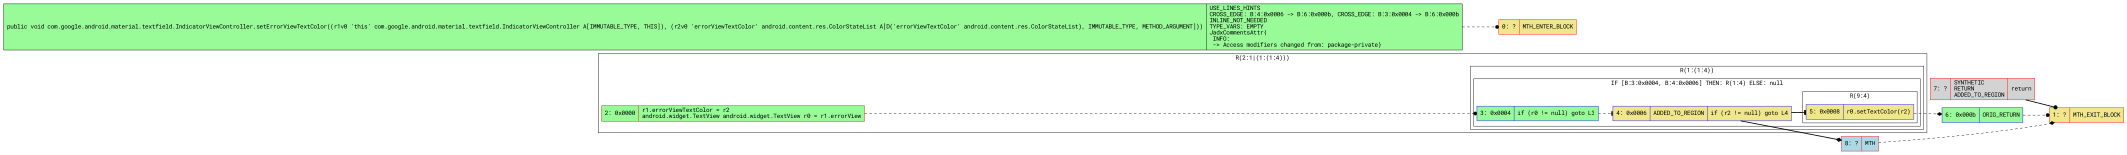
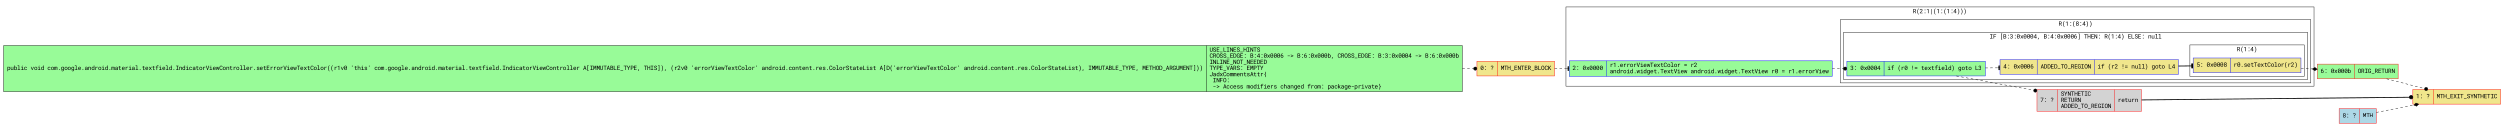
none -> (1561, 69)
(1697, 71) -> (2076, 24)
none -> (1995, 83)
(1860, 96) -> (2247, 50)
(1556, 113) -> (1935, 68)
(733, 114) -> (1701, 69)
(1982, 115) -> (2358, 71)
(2097, 115) -> (2467, 97)
(1789, 130) -> none
